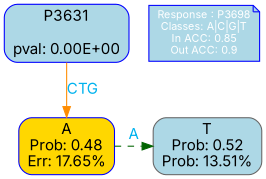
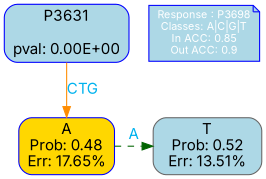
(207, 146) -> (207, 146)
